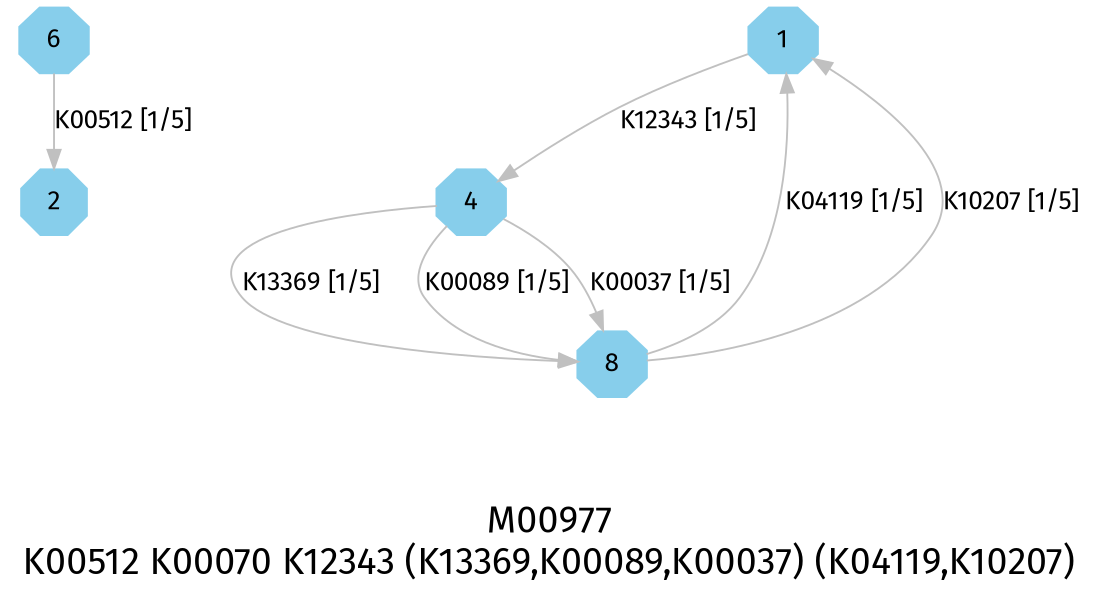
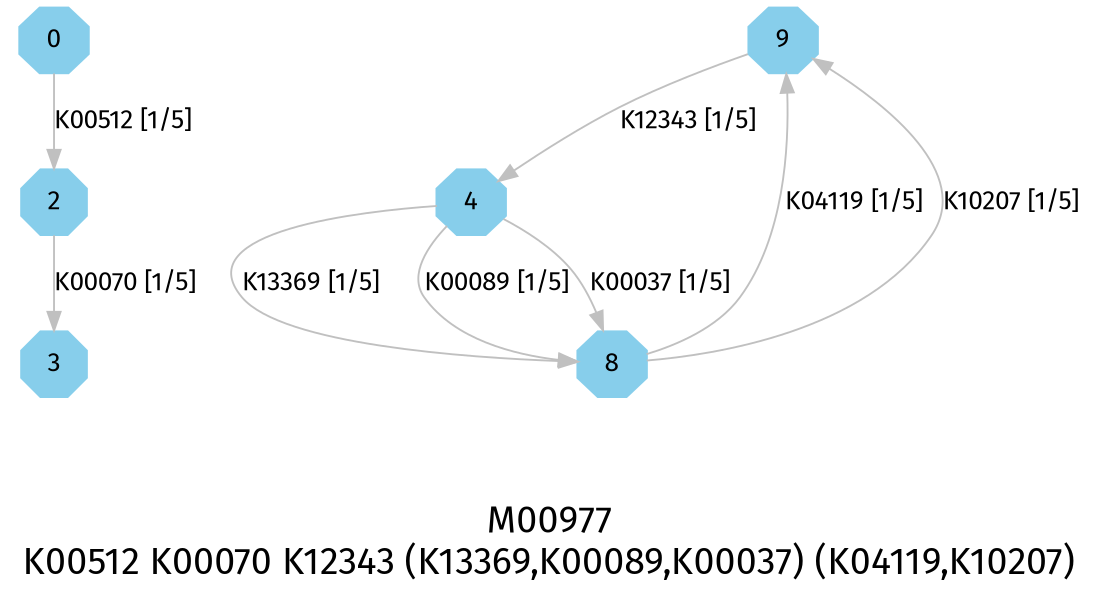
(54, 40) -> (54, 40)
(783, 40) -> (783, 40)
none -> (54, 364)
